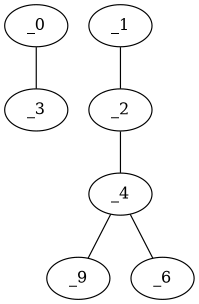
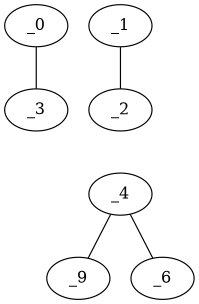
(120, 152) -> none
